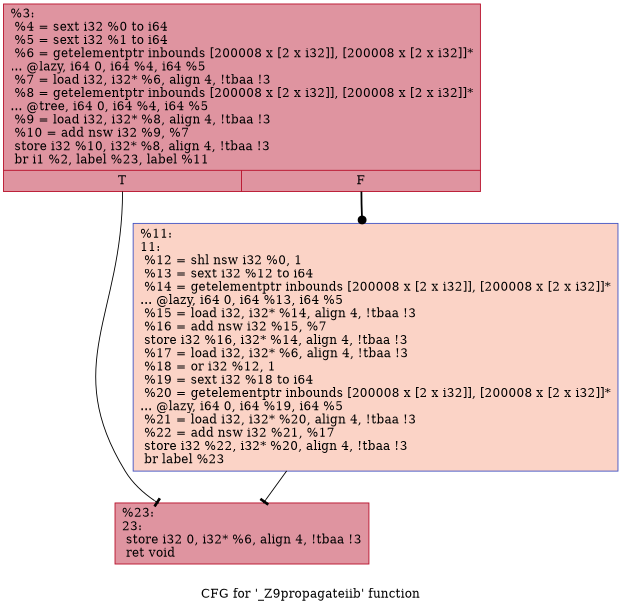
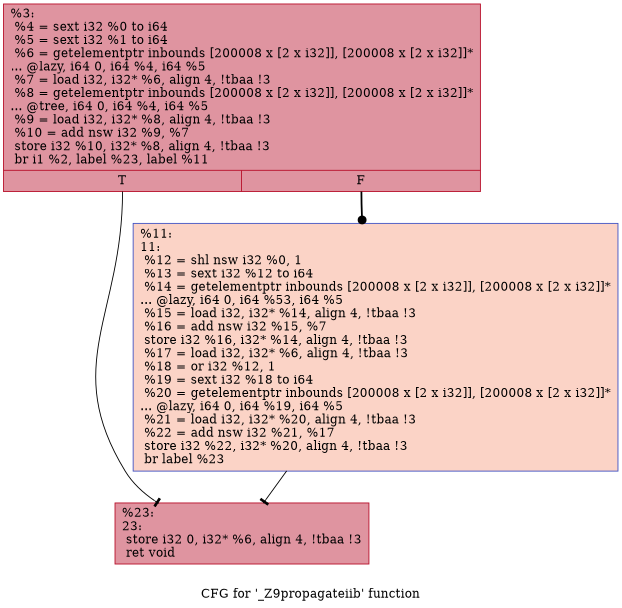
(242, 300) -> (242, 300)
